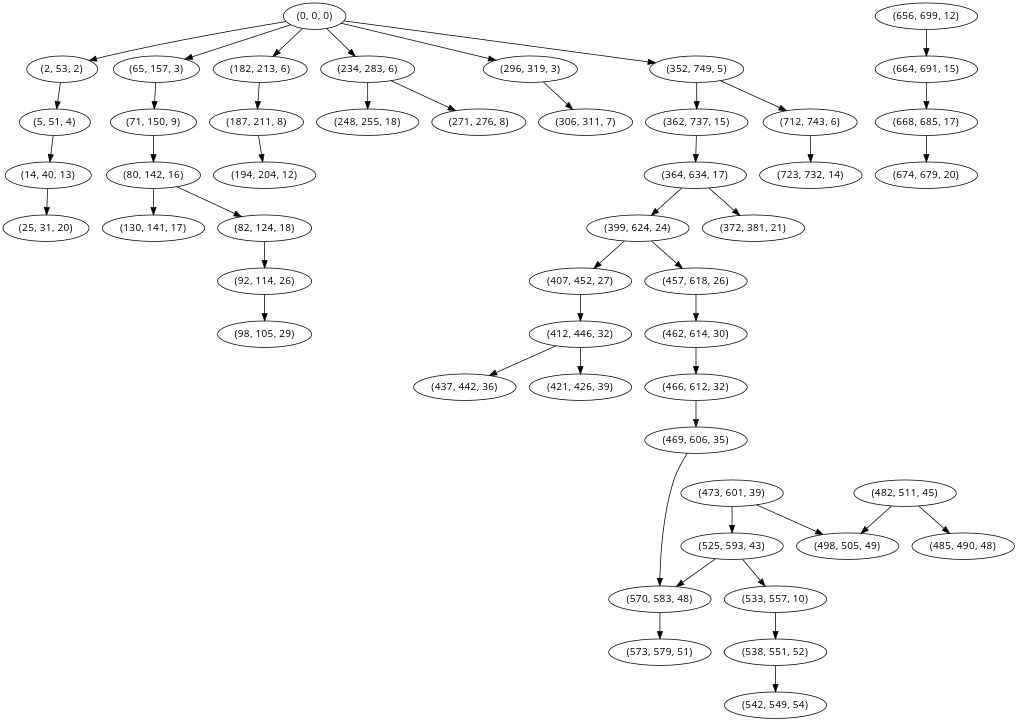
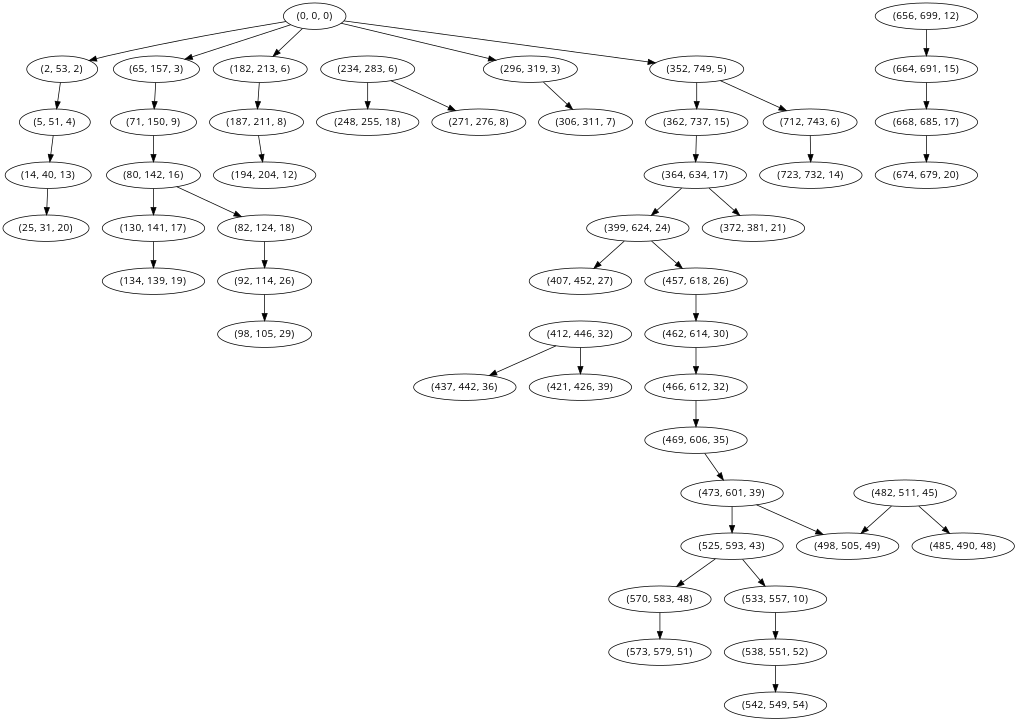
(338, 40) -> none
none -> (153, 281)
(580, 304) -> none
(666, 514) -> (712, 464)
